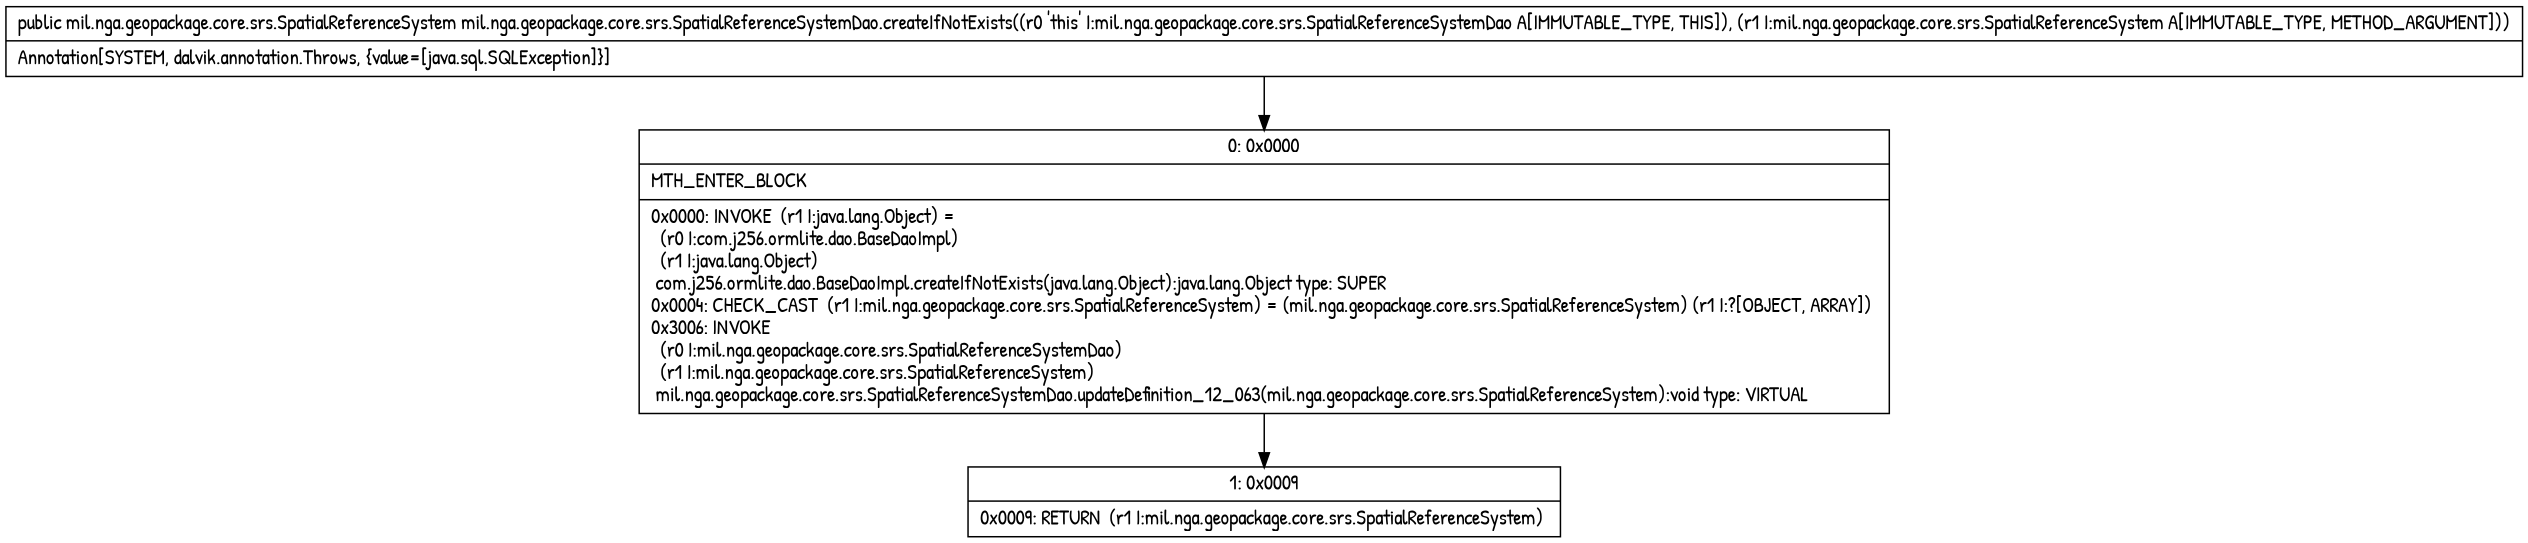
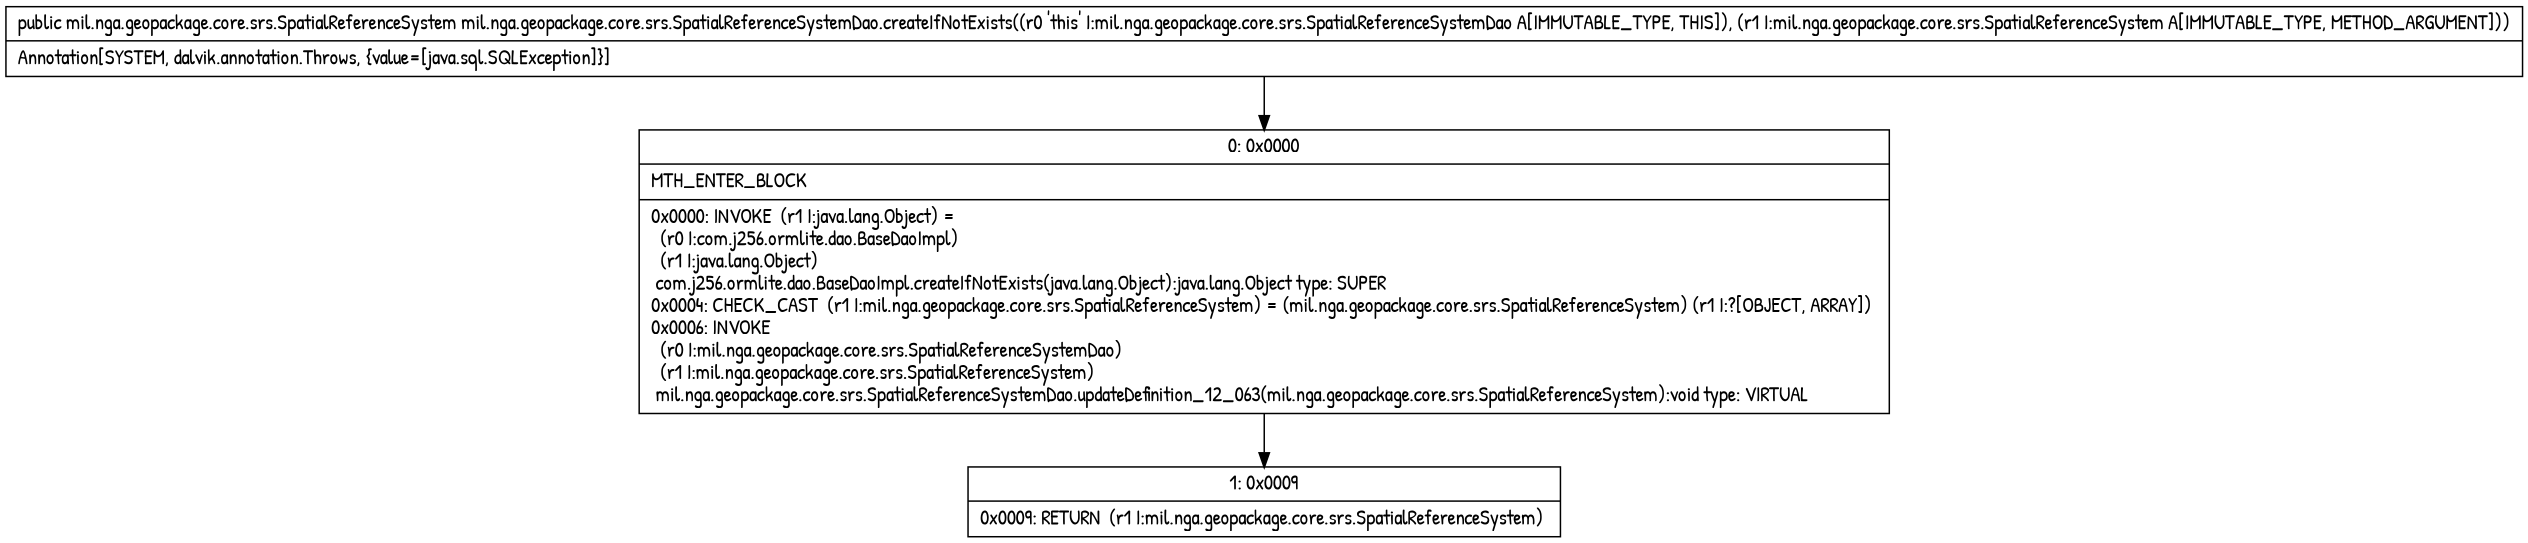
(716, 328) -> (716, 328)
